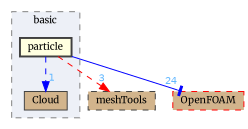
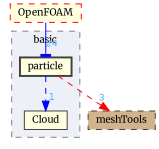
(125, 73) -> (46, 38)
(46, 101) -> (46, 120)
(208, 101) -> (46, 13)
